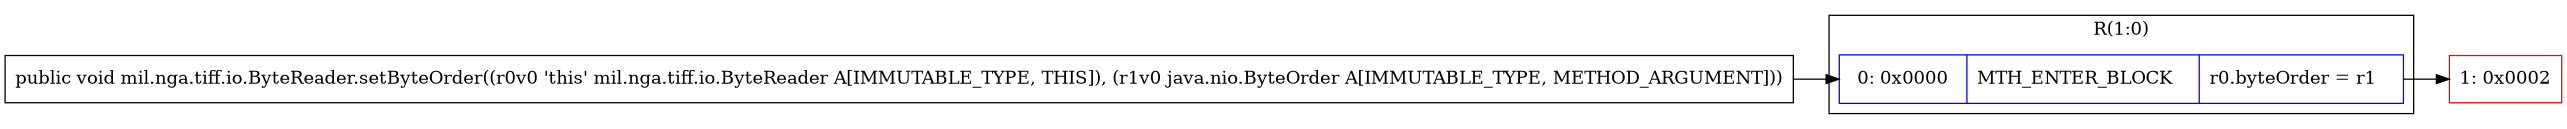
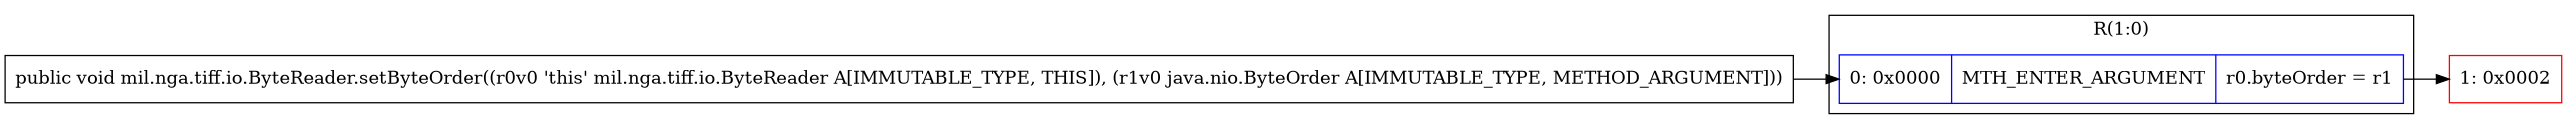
(2075, 78) -> (2084, 78)
